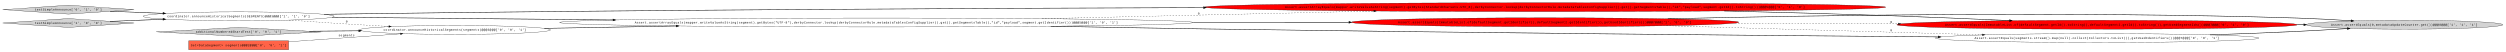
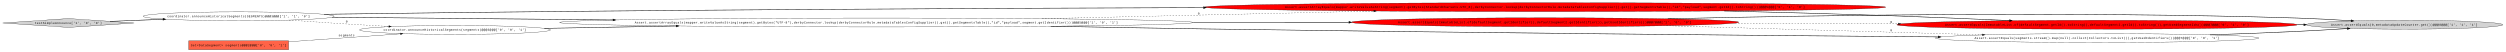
(68, 10) -> none
(239, 32) -> none
